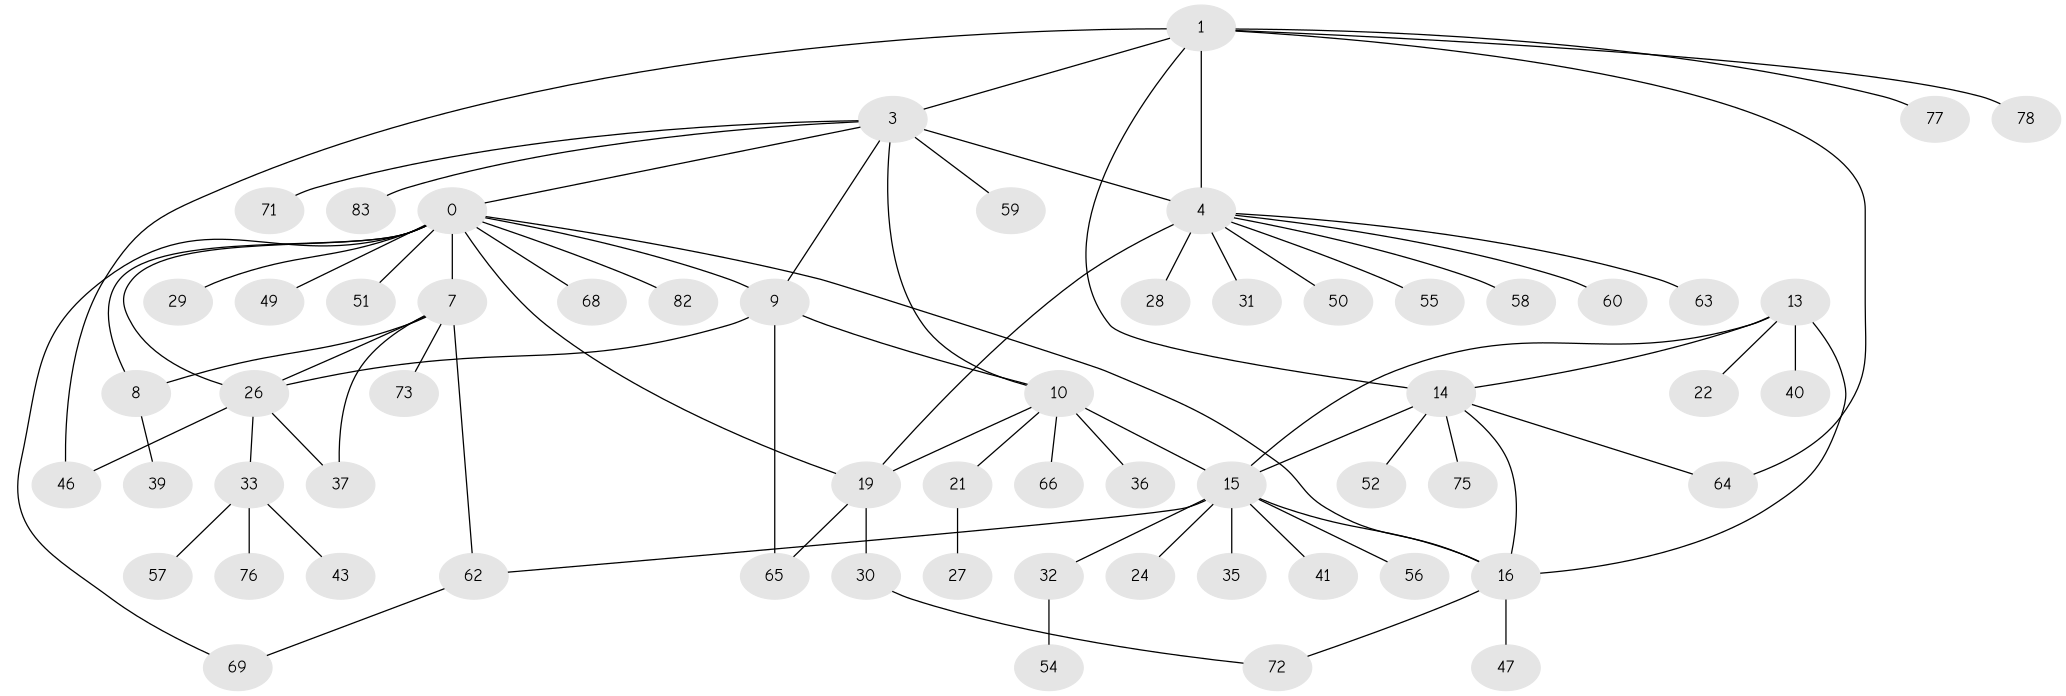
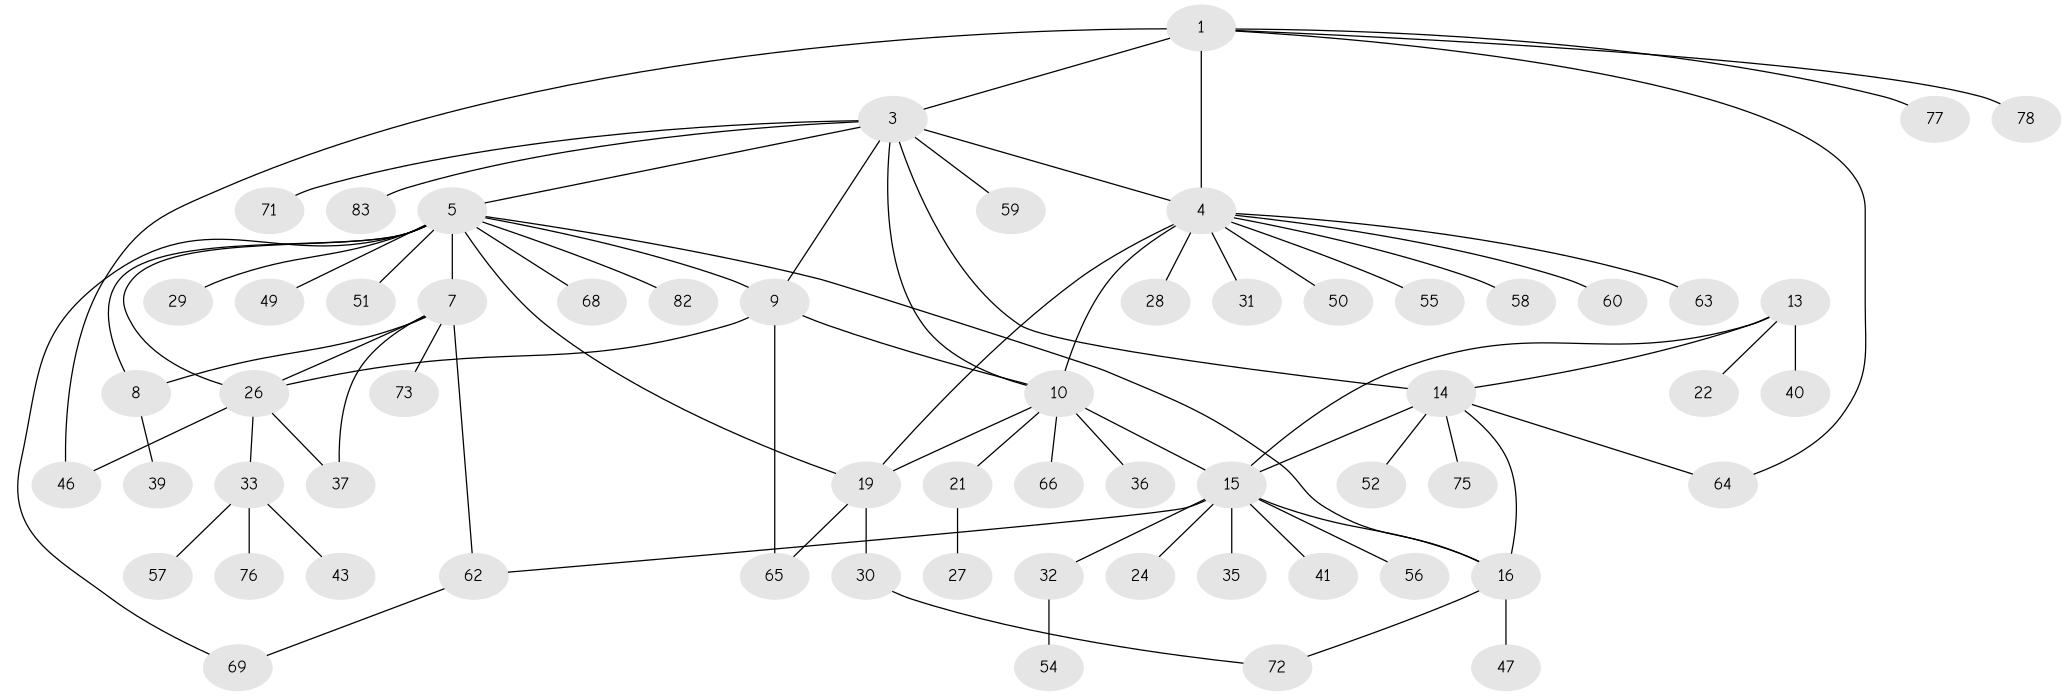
(452, 211) -> (452, 211)
none -> (1105, 286)
(1109, 324) -> (1102, 346)
(1761, 512) -> none
